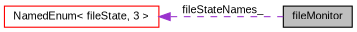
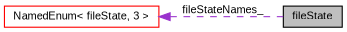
(318, 17) -> (313, 17)
